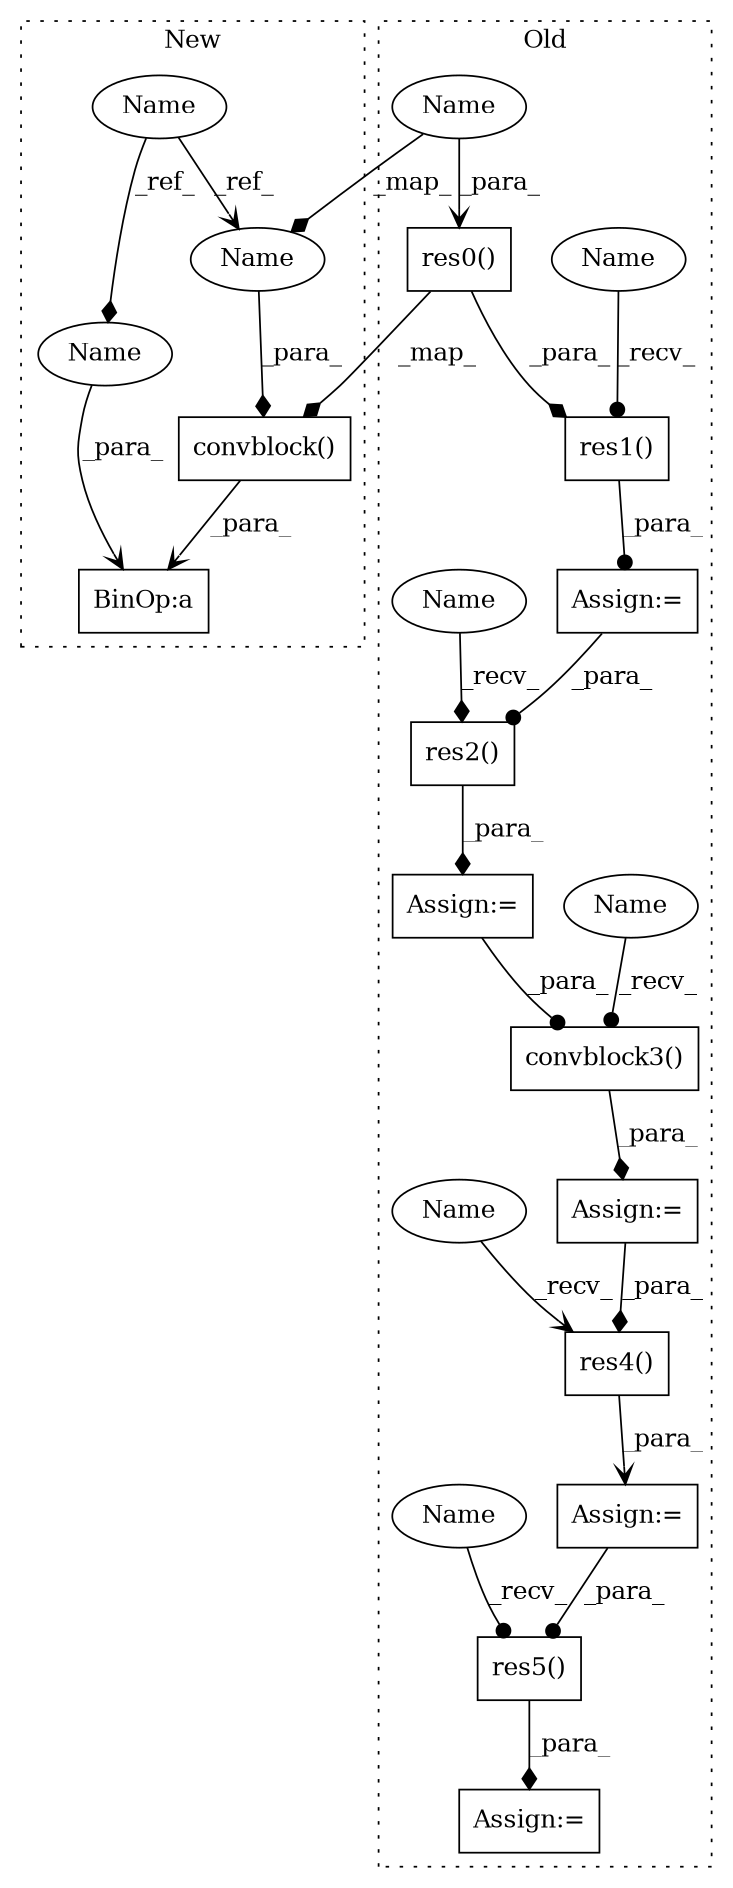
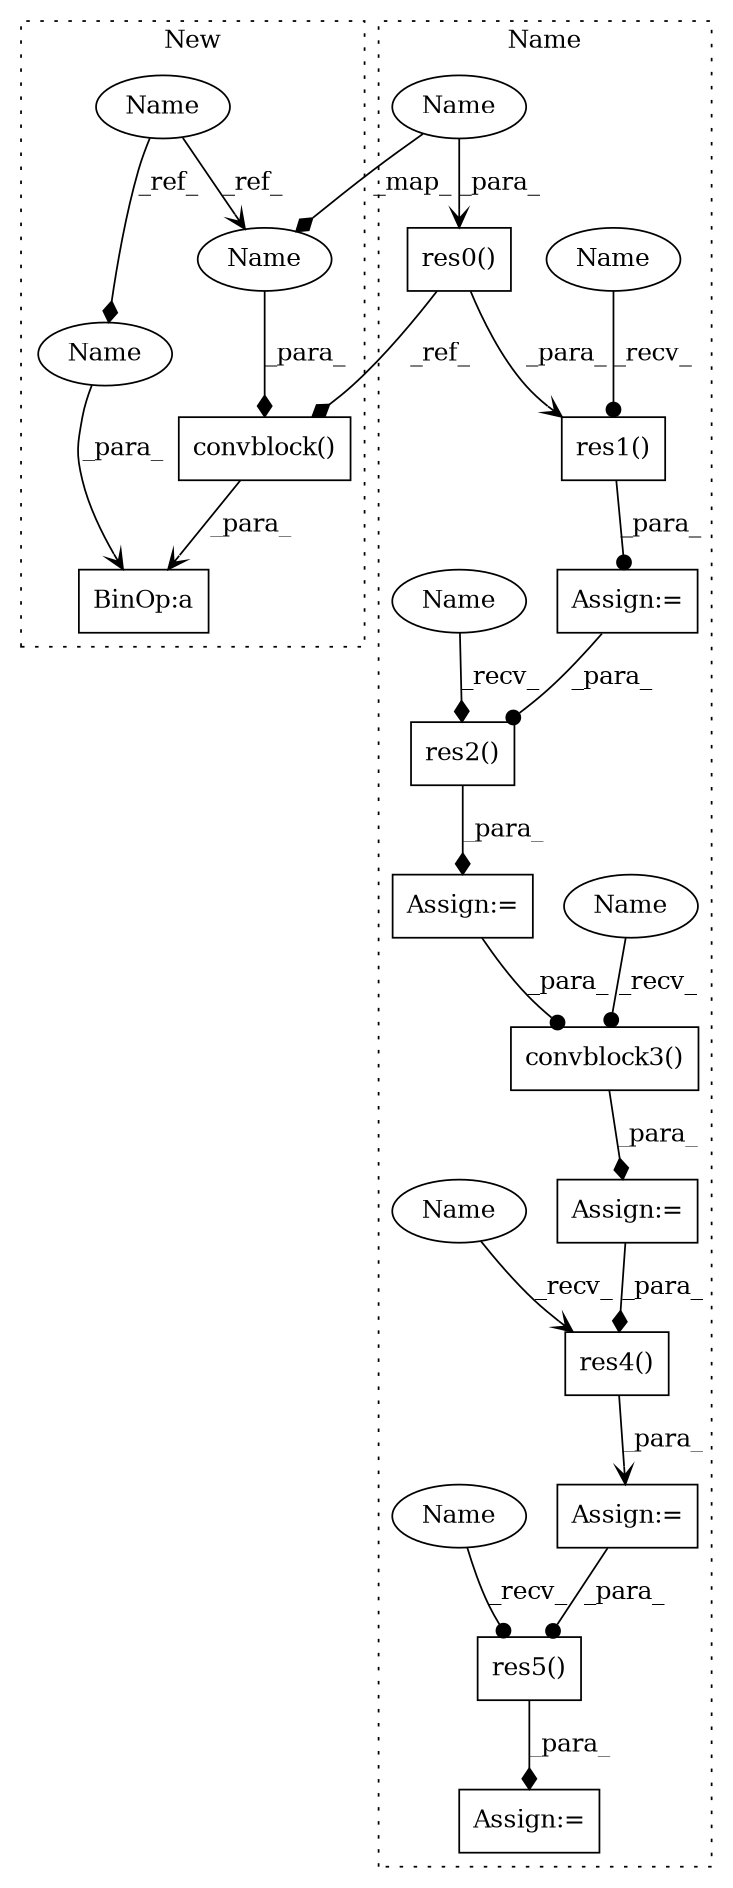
(545, 41) -> (545, 41)
(504, 352) -> (502, 353)
(437, 354) -> (440, 354)
